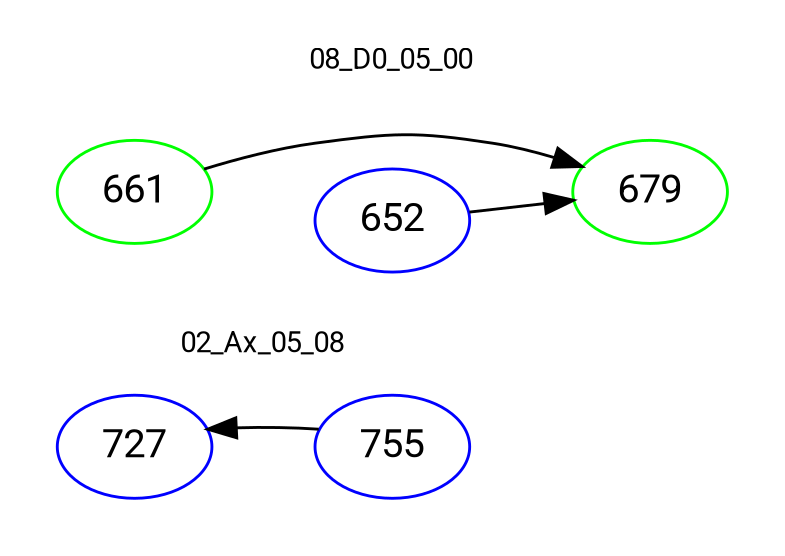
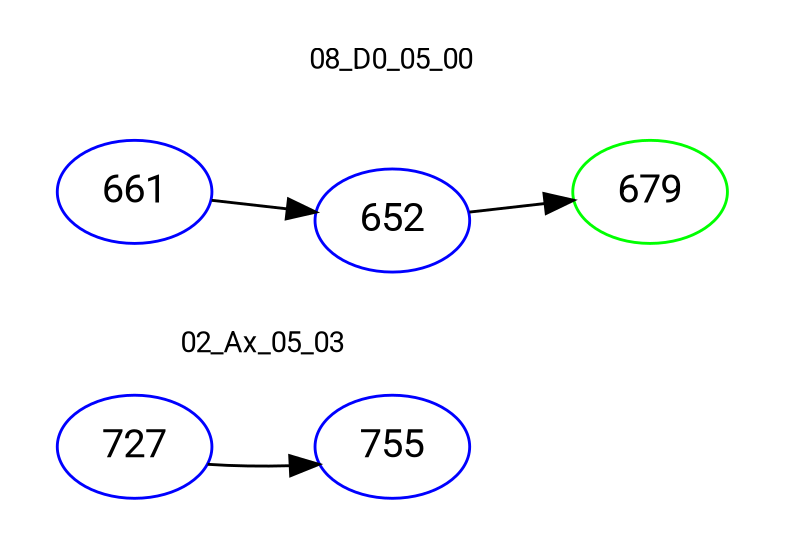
(378, 136) -> (249, 205)
(135, 192) -> (135, 192)
(263, 345) -> (263, 345)
(278, 428) -> (249, 466)
